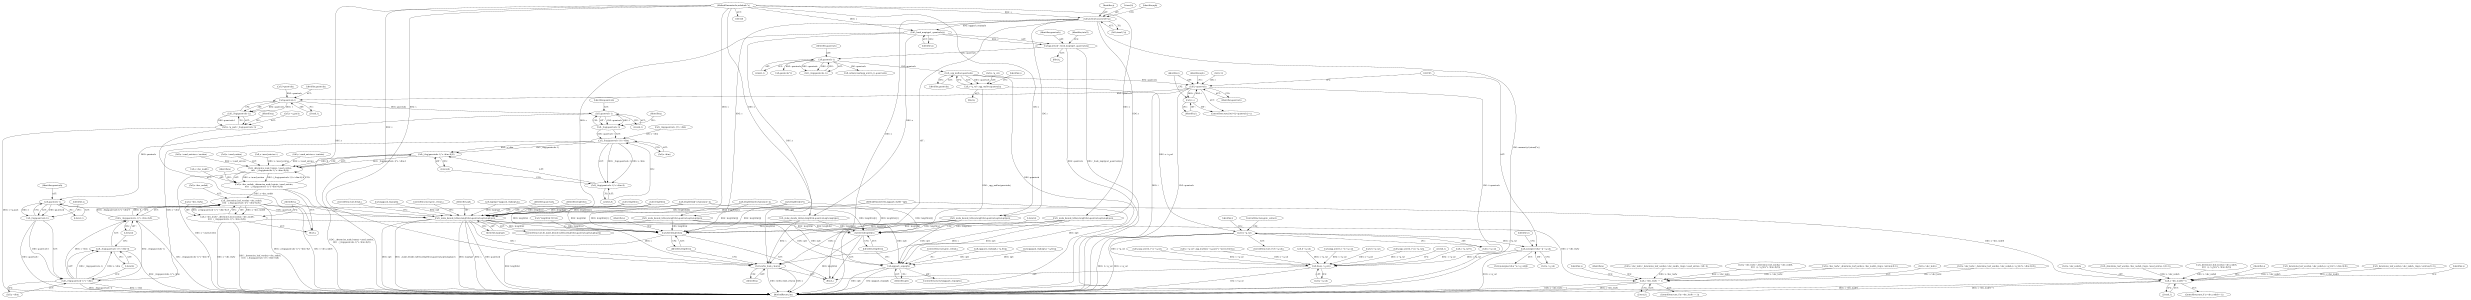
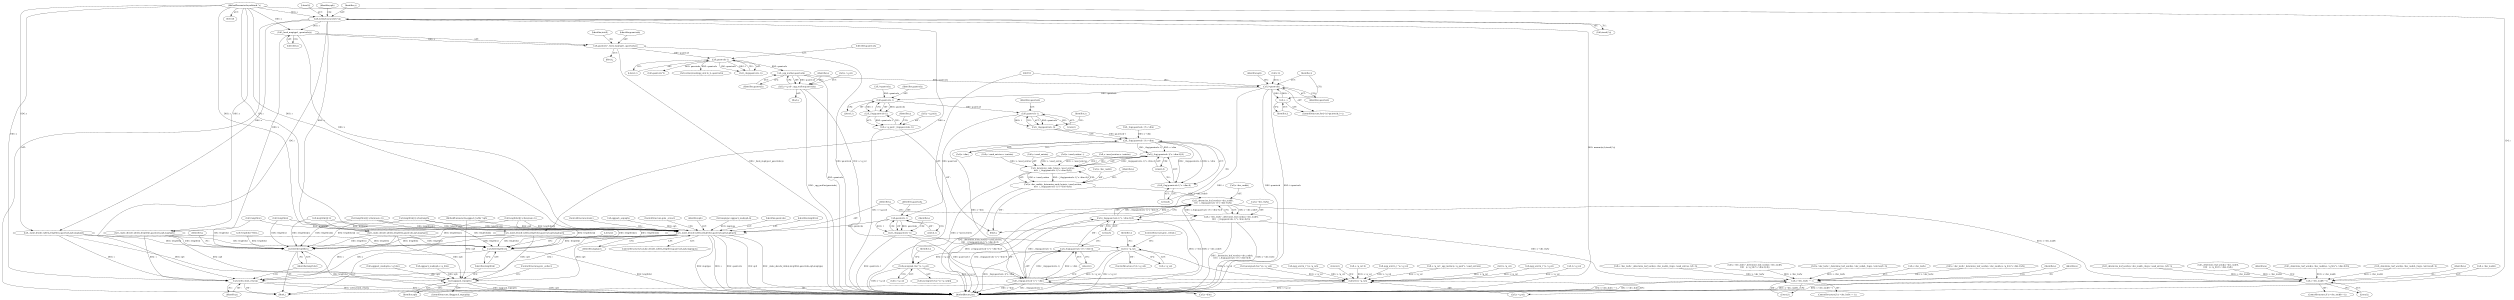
(974, 26) -> (316, 26)
(754, 103) -> none
none -> (414, 218)
none -> (1256, 266)
